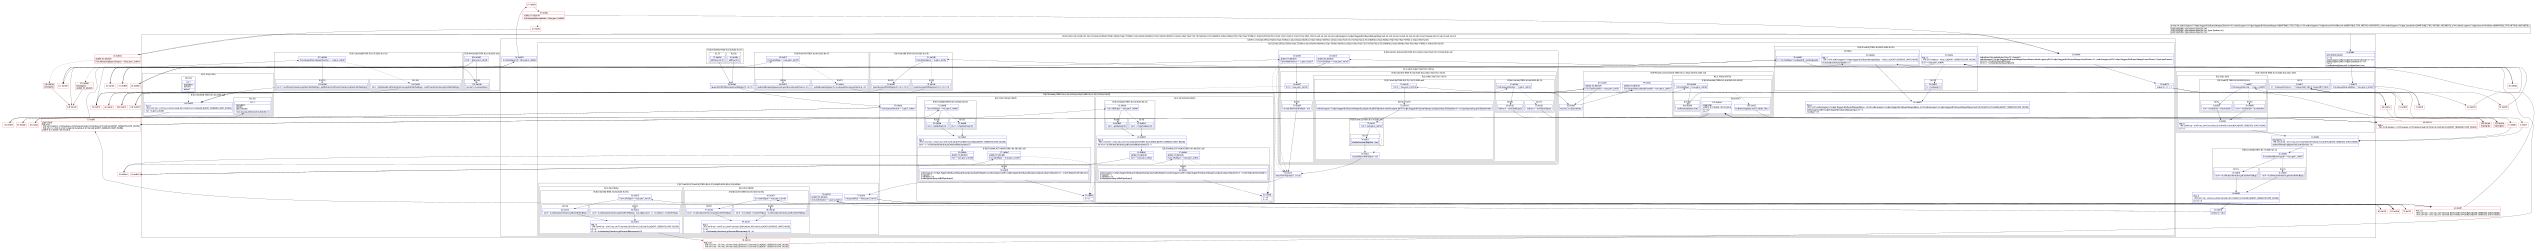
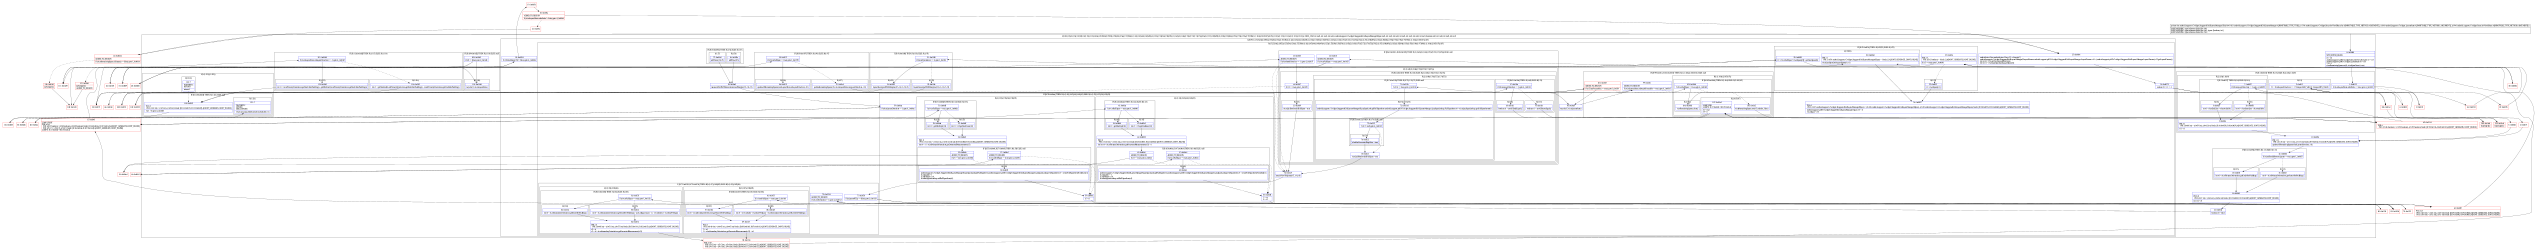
(1602, 86) -> (1602, 86)
(2279, 140) -> (2276, 140)
